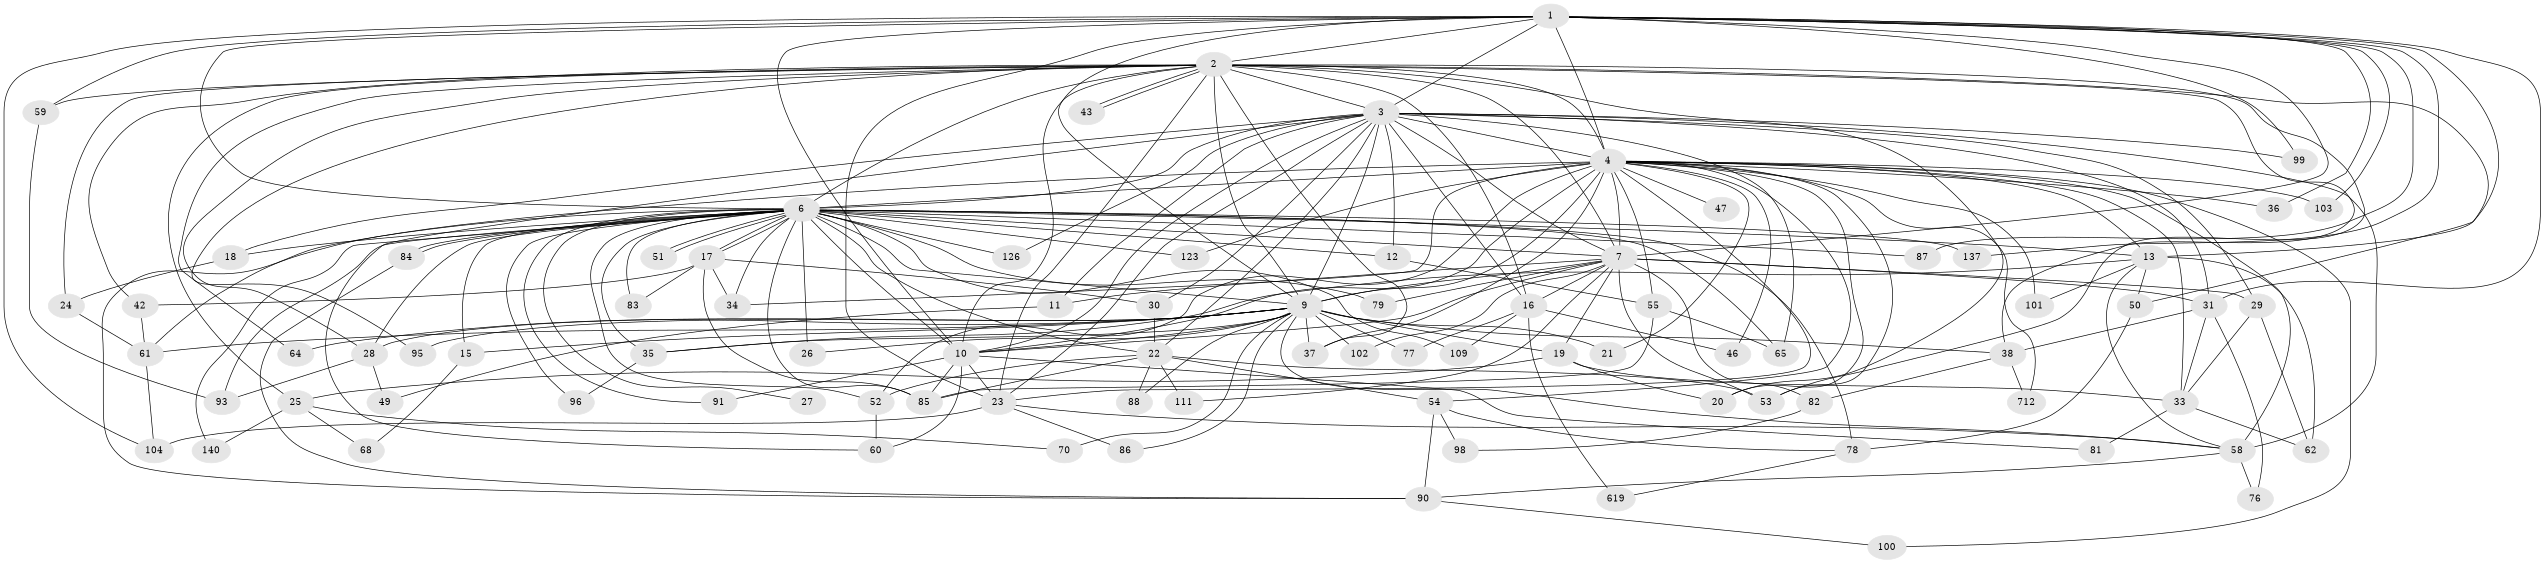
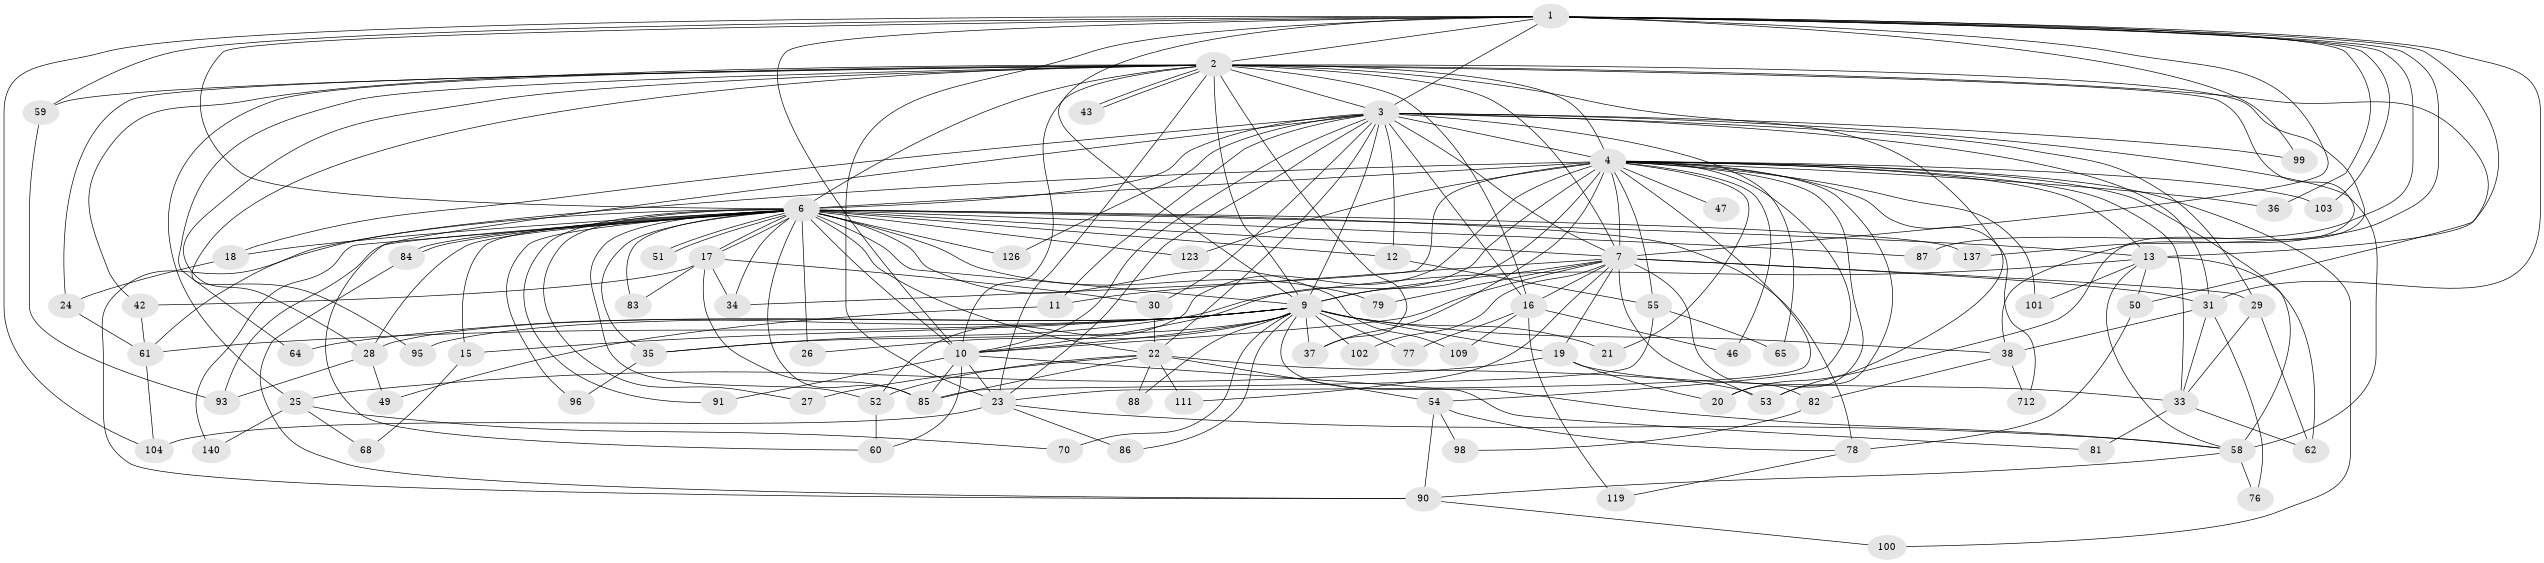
(1582, 88) -> none
(1314, 219) -> none
none -> (909, 381)
(1616, 499) -> (1616, 499)
